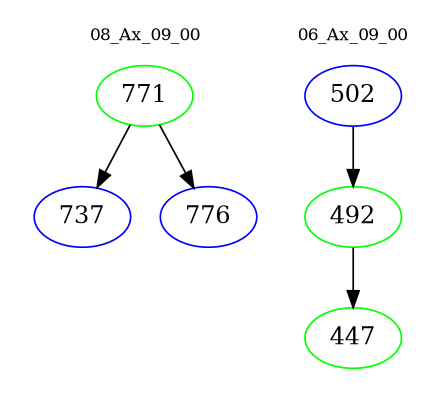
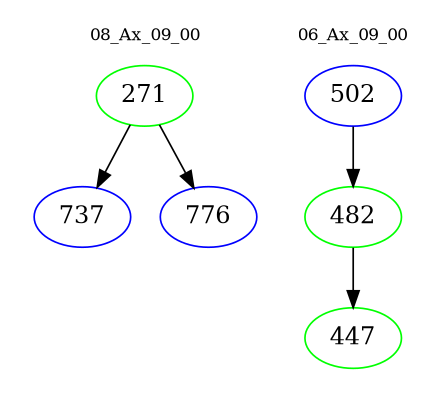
(145, 96) -> (145, 96)
(353, 217) -> (353, 217)
